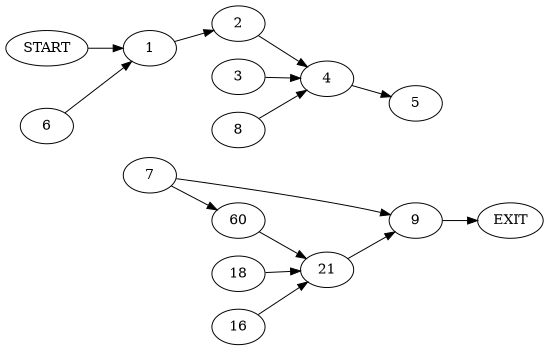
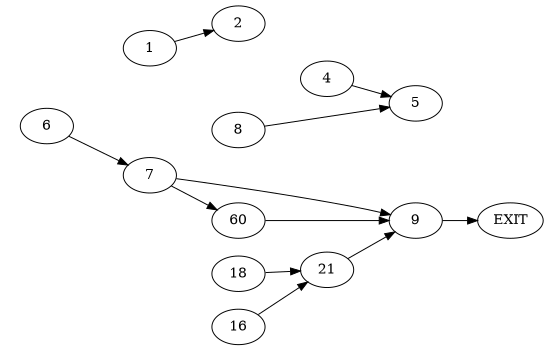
(47, 48) -> none
(278, 48) -> none
(238, 77) -> none
(94, 90) -> (94, 148)
(278, 107) -> (322, 117)
(278, 243) -> (322, 221)
